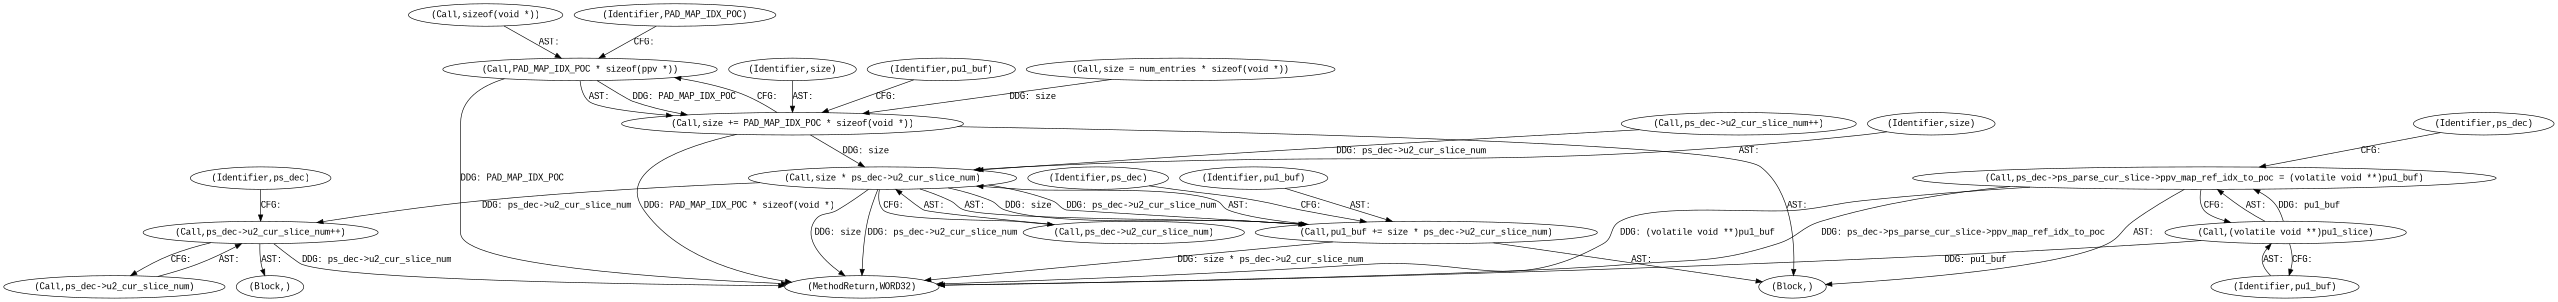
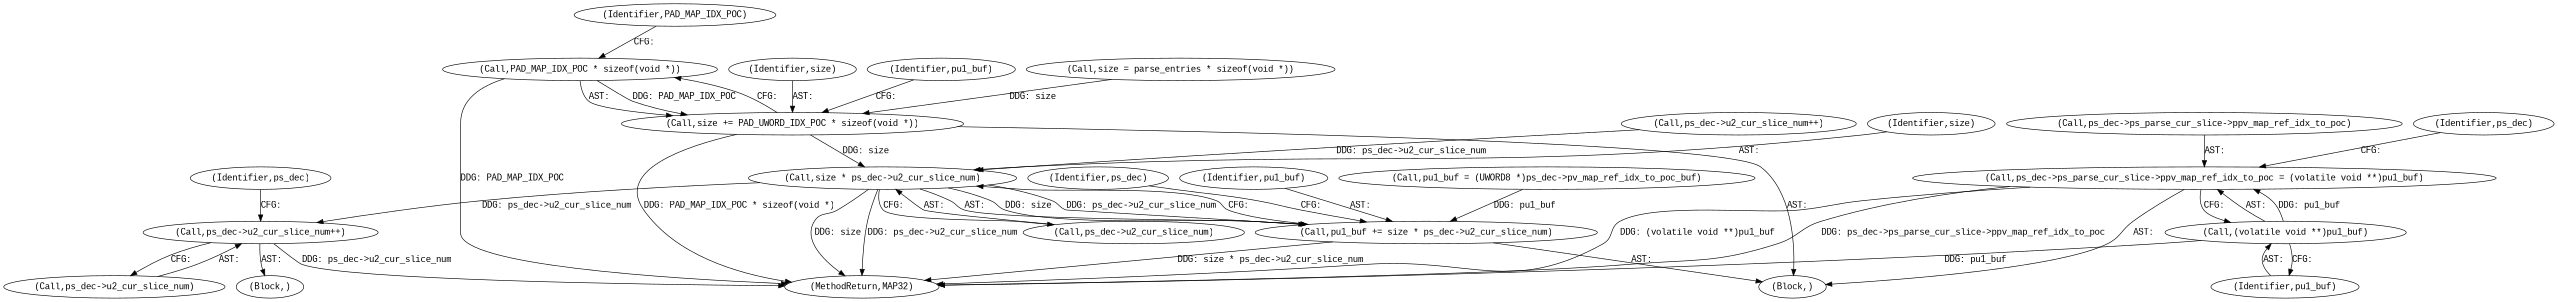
(486, 15) -> none
(580, 69) -> (580, 69)
(1181, 69) -> (1181, 69)
(792, 124) -> (792, 124)
none -> (2204, 124)
none -> (1547, 178)
(1241, 205) -> (1241, 205)
(2286, 232) -> (2286, 232)
(862, 287) -> (862, 287)
